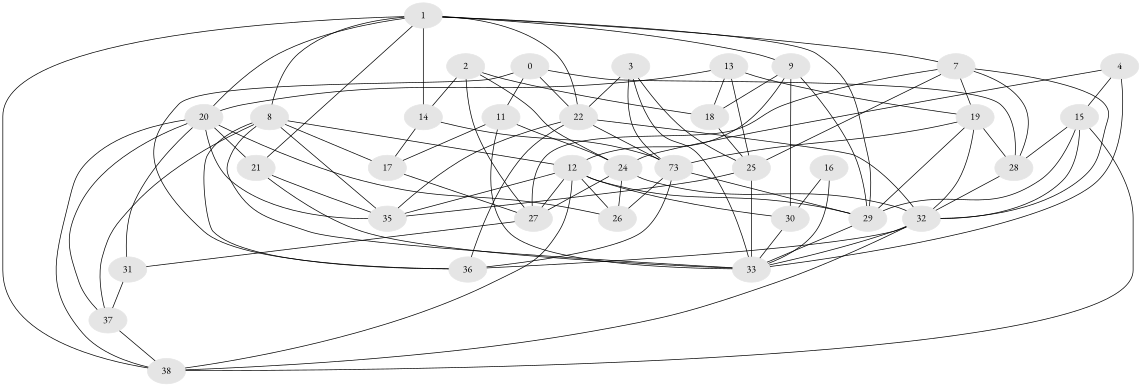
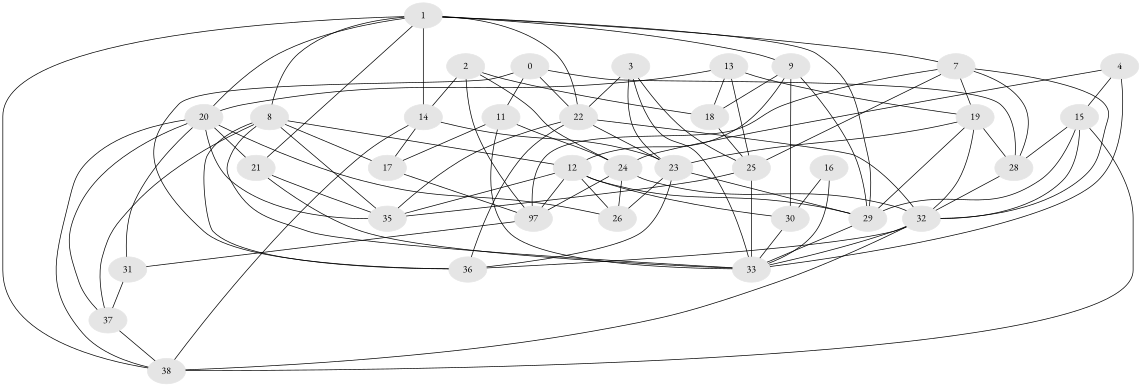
(674, 168) -> (674, 168)
(533, 219) -> (533, 219)
(408, 317) -> (282, 232)
